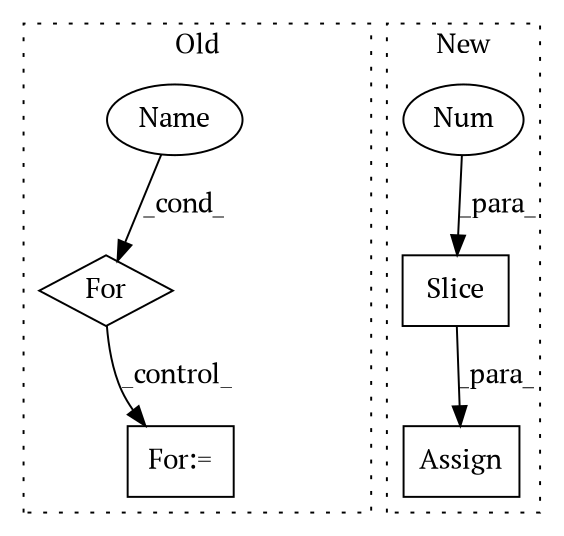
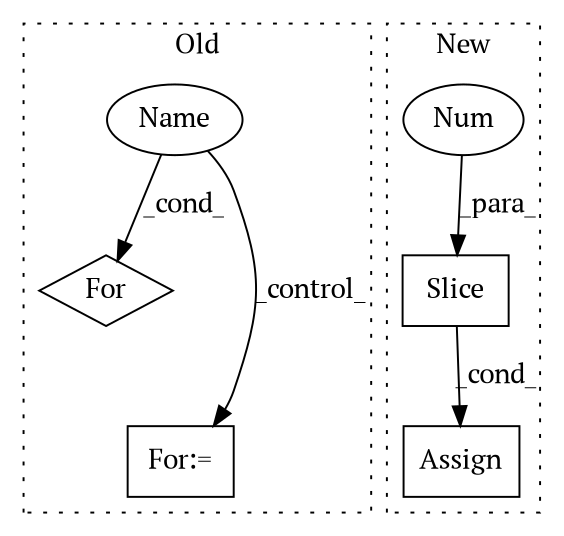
(114, 370) -> (255, 277)
(497, 376) -> (497, 376)
